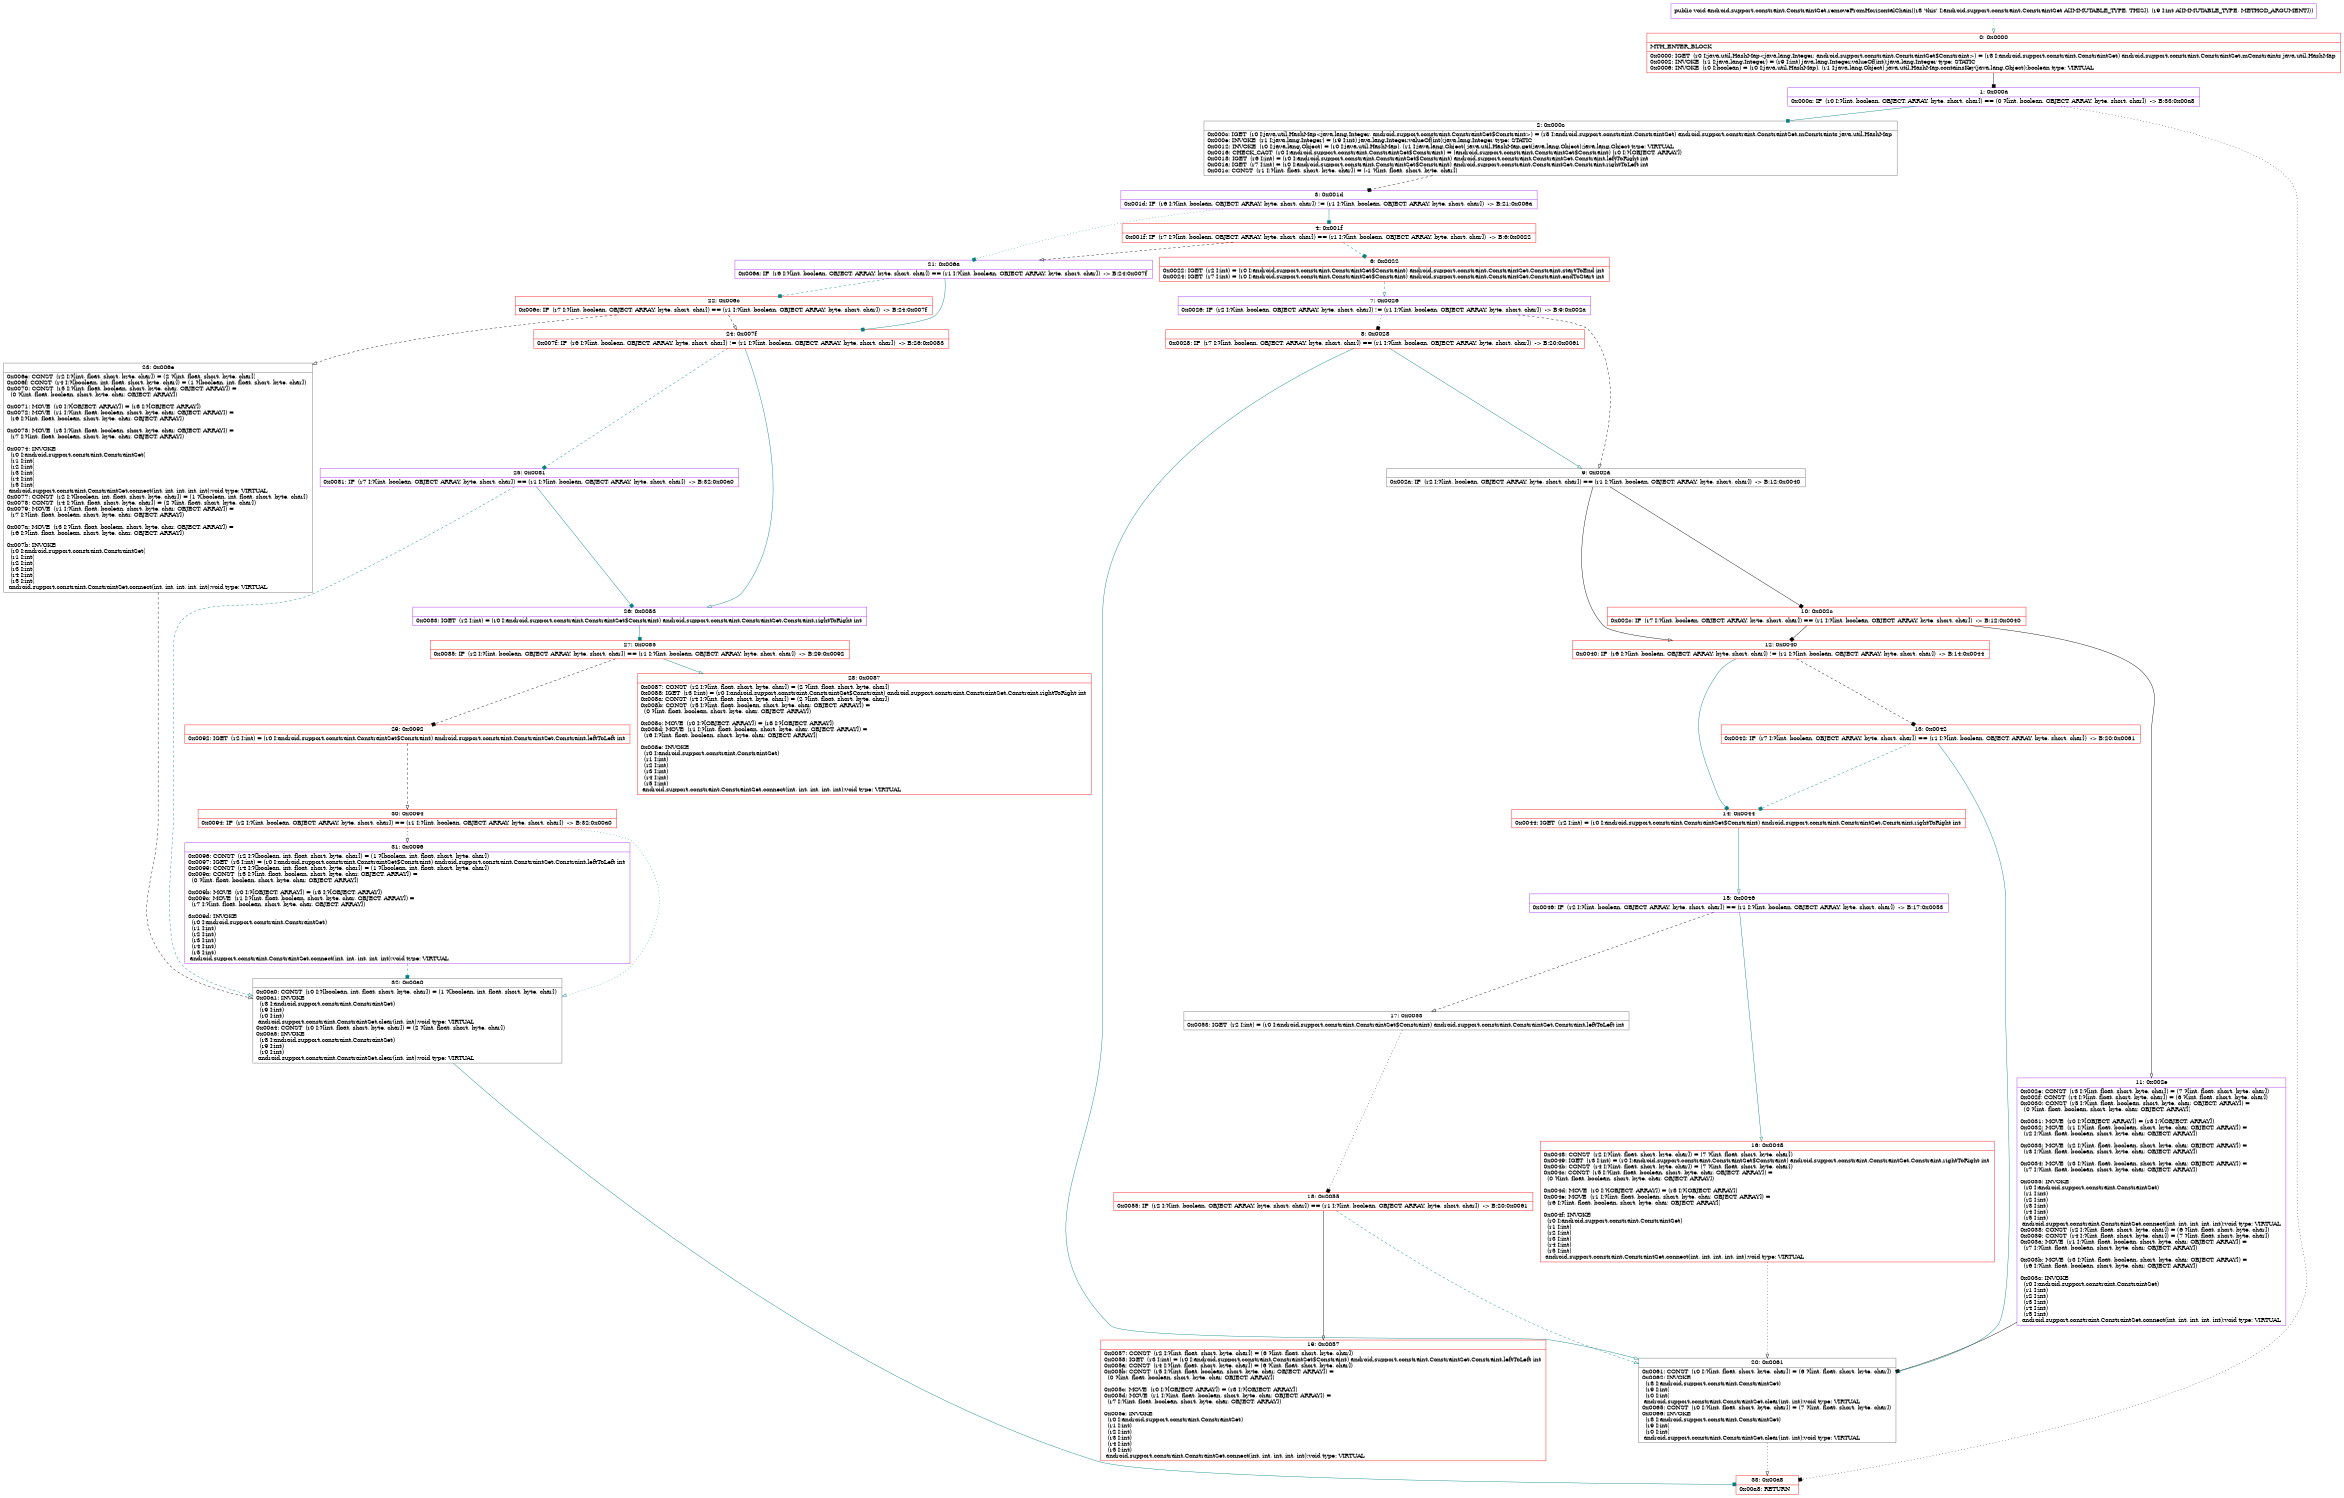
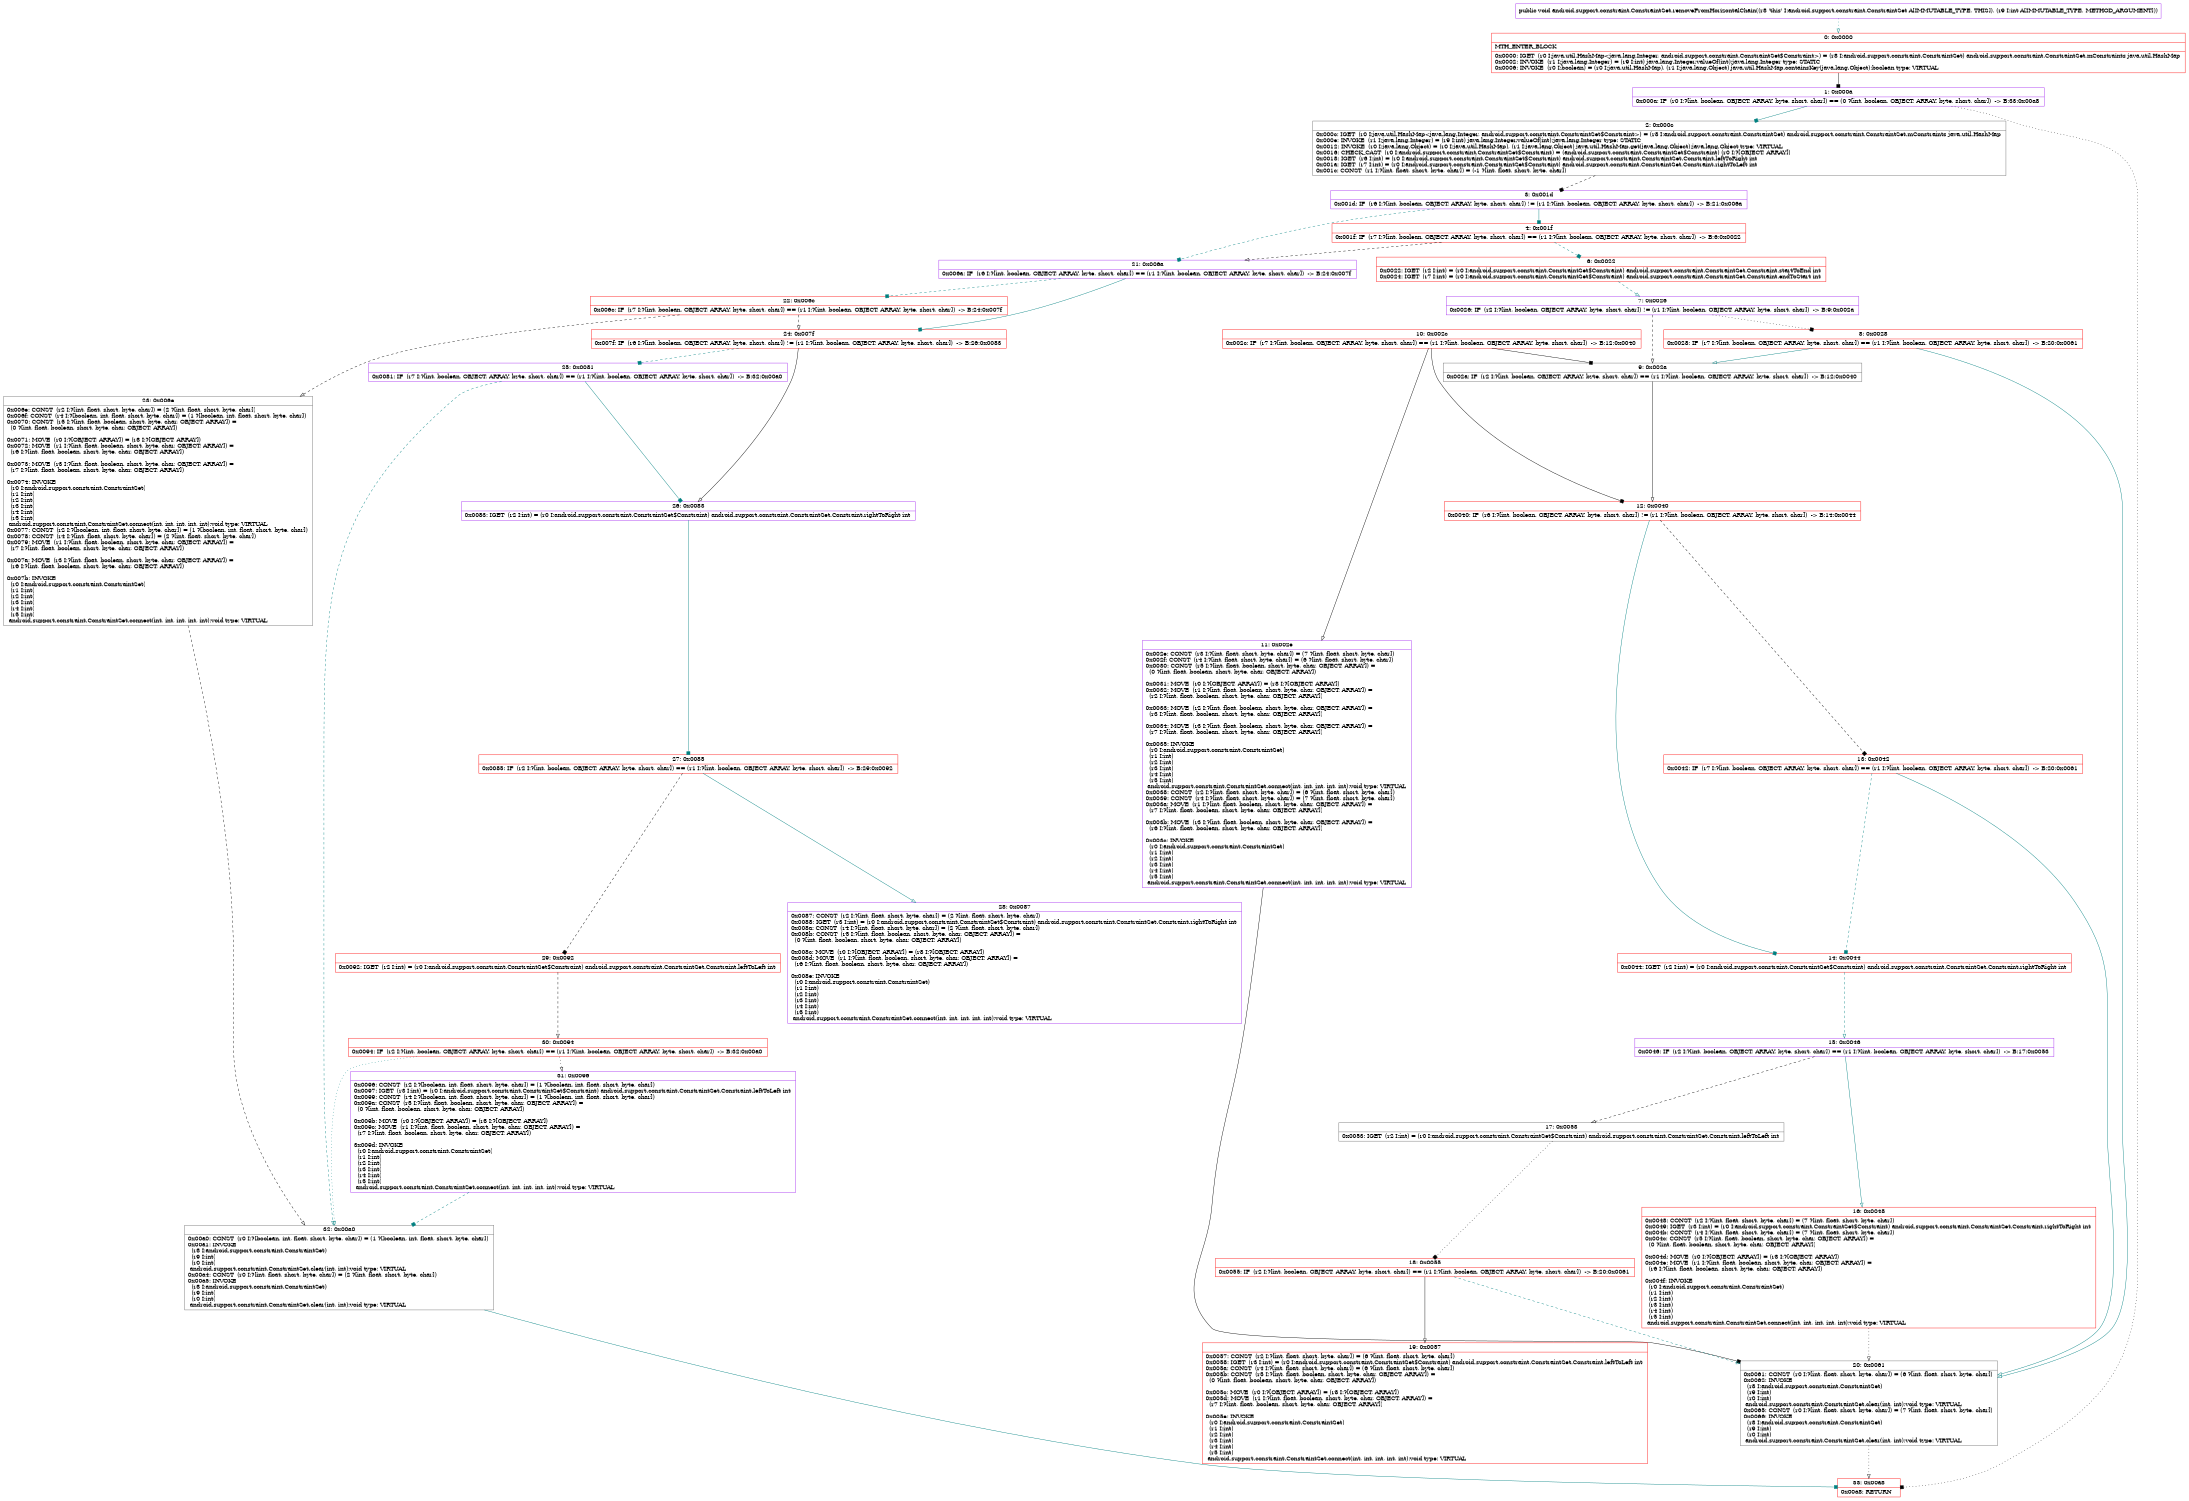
(1098, 228) -> (1307, 228)
(773, 489) -> (761, 430)
(1705, 546) -> (1540, 355)
(864, 734) -> (1015, 963)
(1739, 859) -> (1844, 1003)
